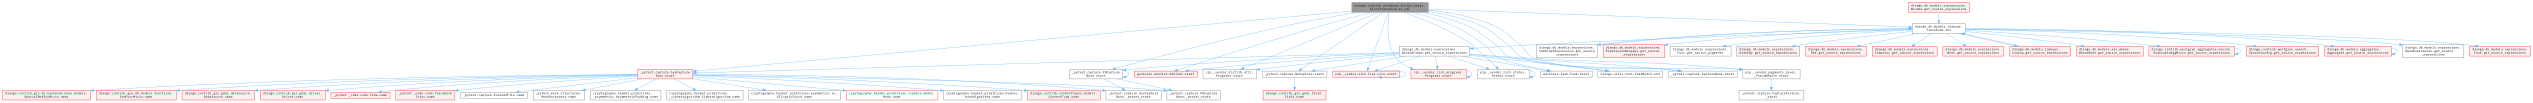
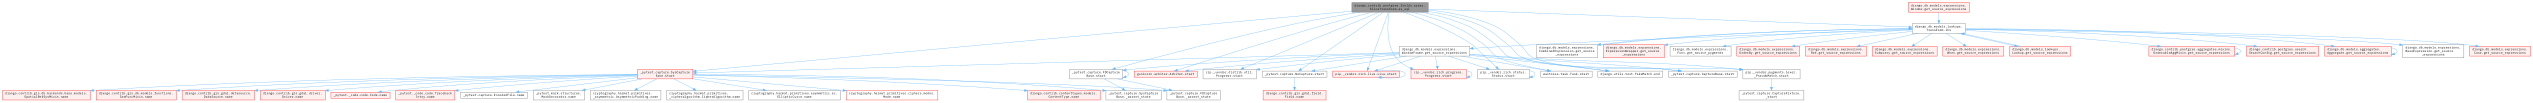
(1768, 51) -> (1768, 51)
(2110, 51) -> none
(983, 95) -> none
